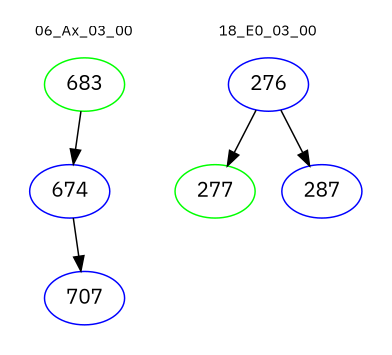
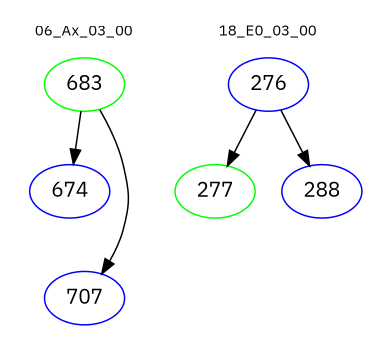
(322, 191) -> (322, 191)
(76, 237) -> (127, 184)
